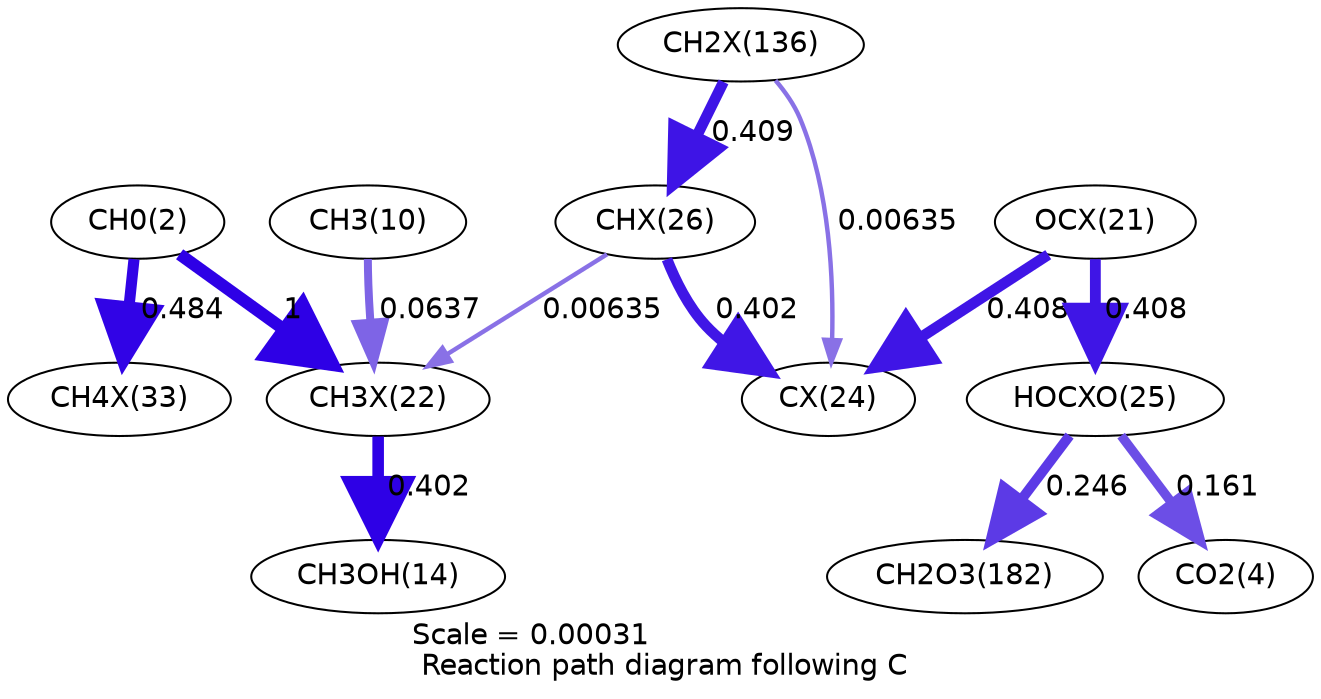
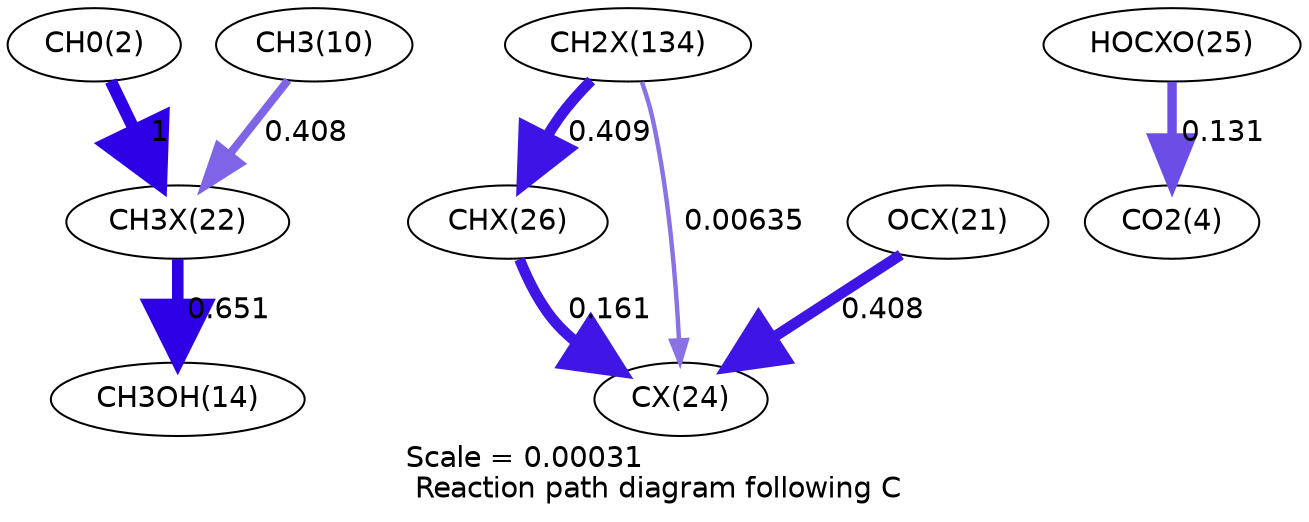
(741, 45) -> (628, 45)
(1095, 283) -> none
(527, 304) -> none
(426, 311) -> (302, 133)
(753, 311) -> (606, 311)
(119, 399) -> none
(425, 488) -> (225, 311)
(1214, 488) -> (1219, 133)
(965, 577) -> none
